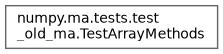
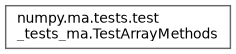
(112, 27) -> (118, 27)
